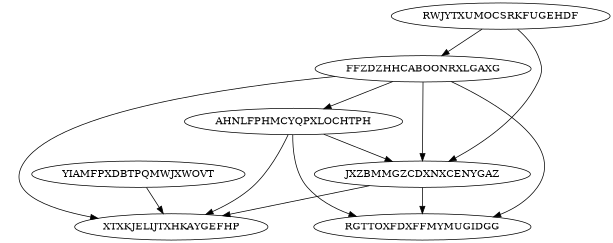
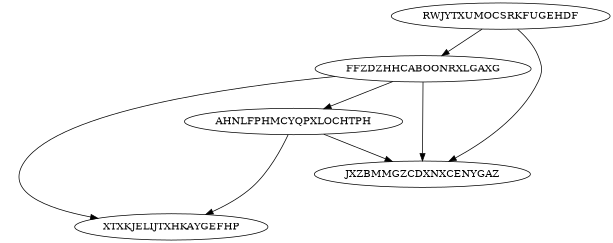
(138, 174) -> none
(300, 200) -> none
(422, 227) -> none
